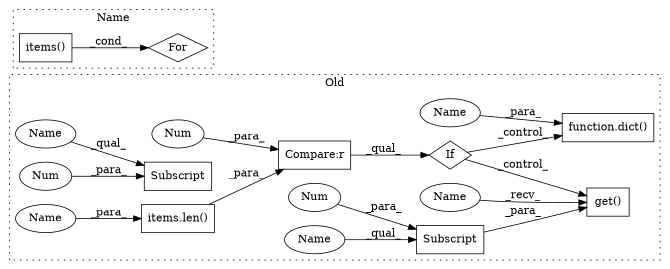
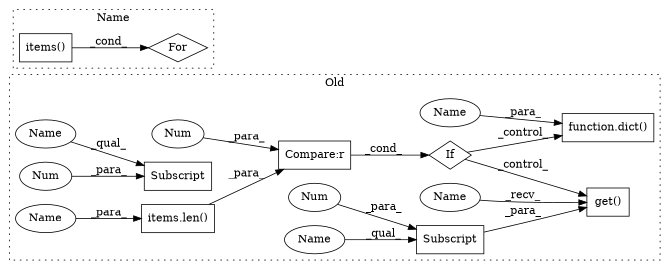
(384, 149) -> (384, 149)
